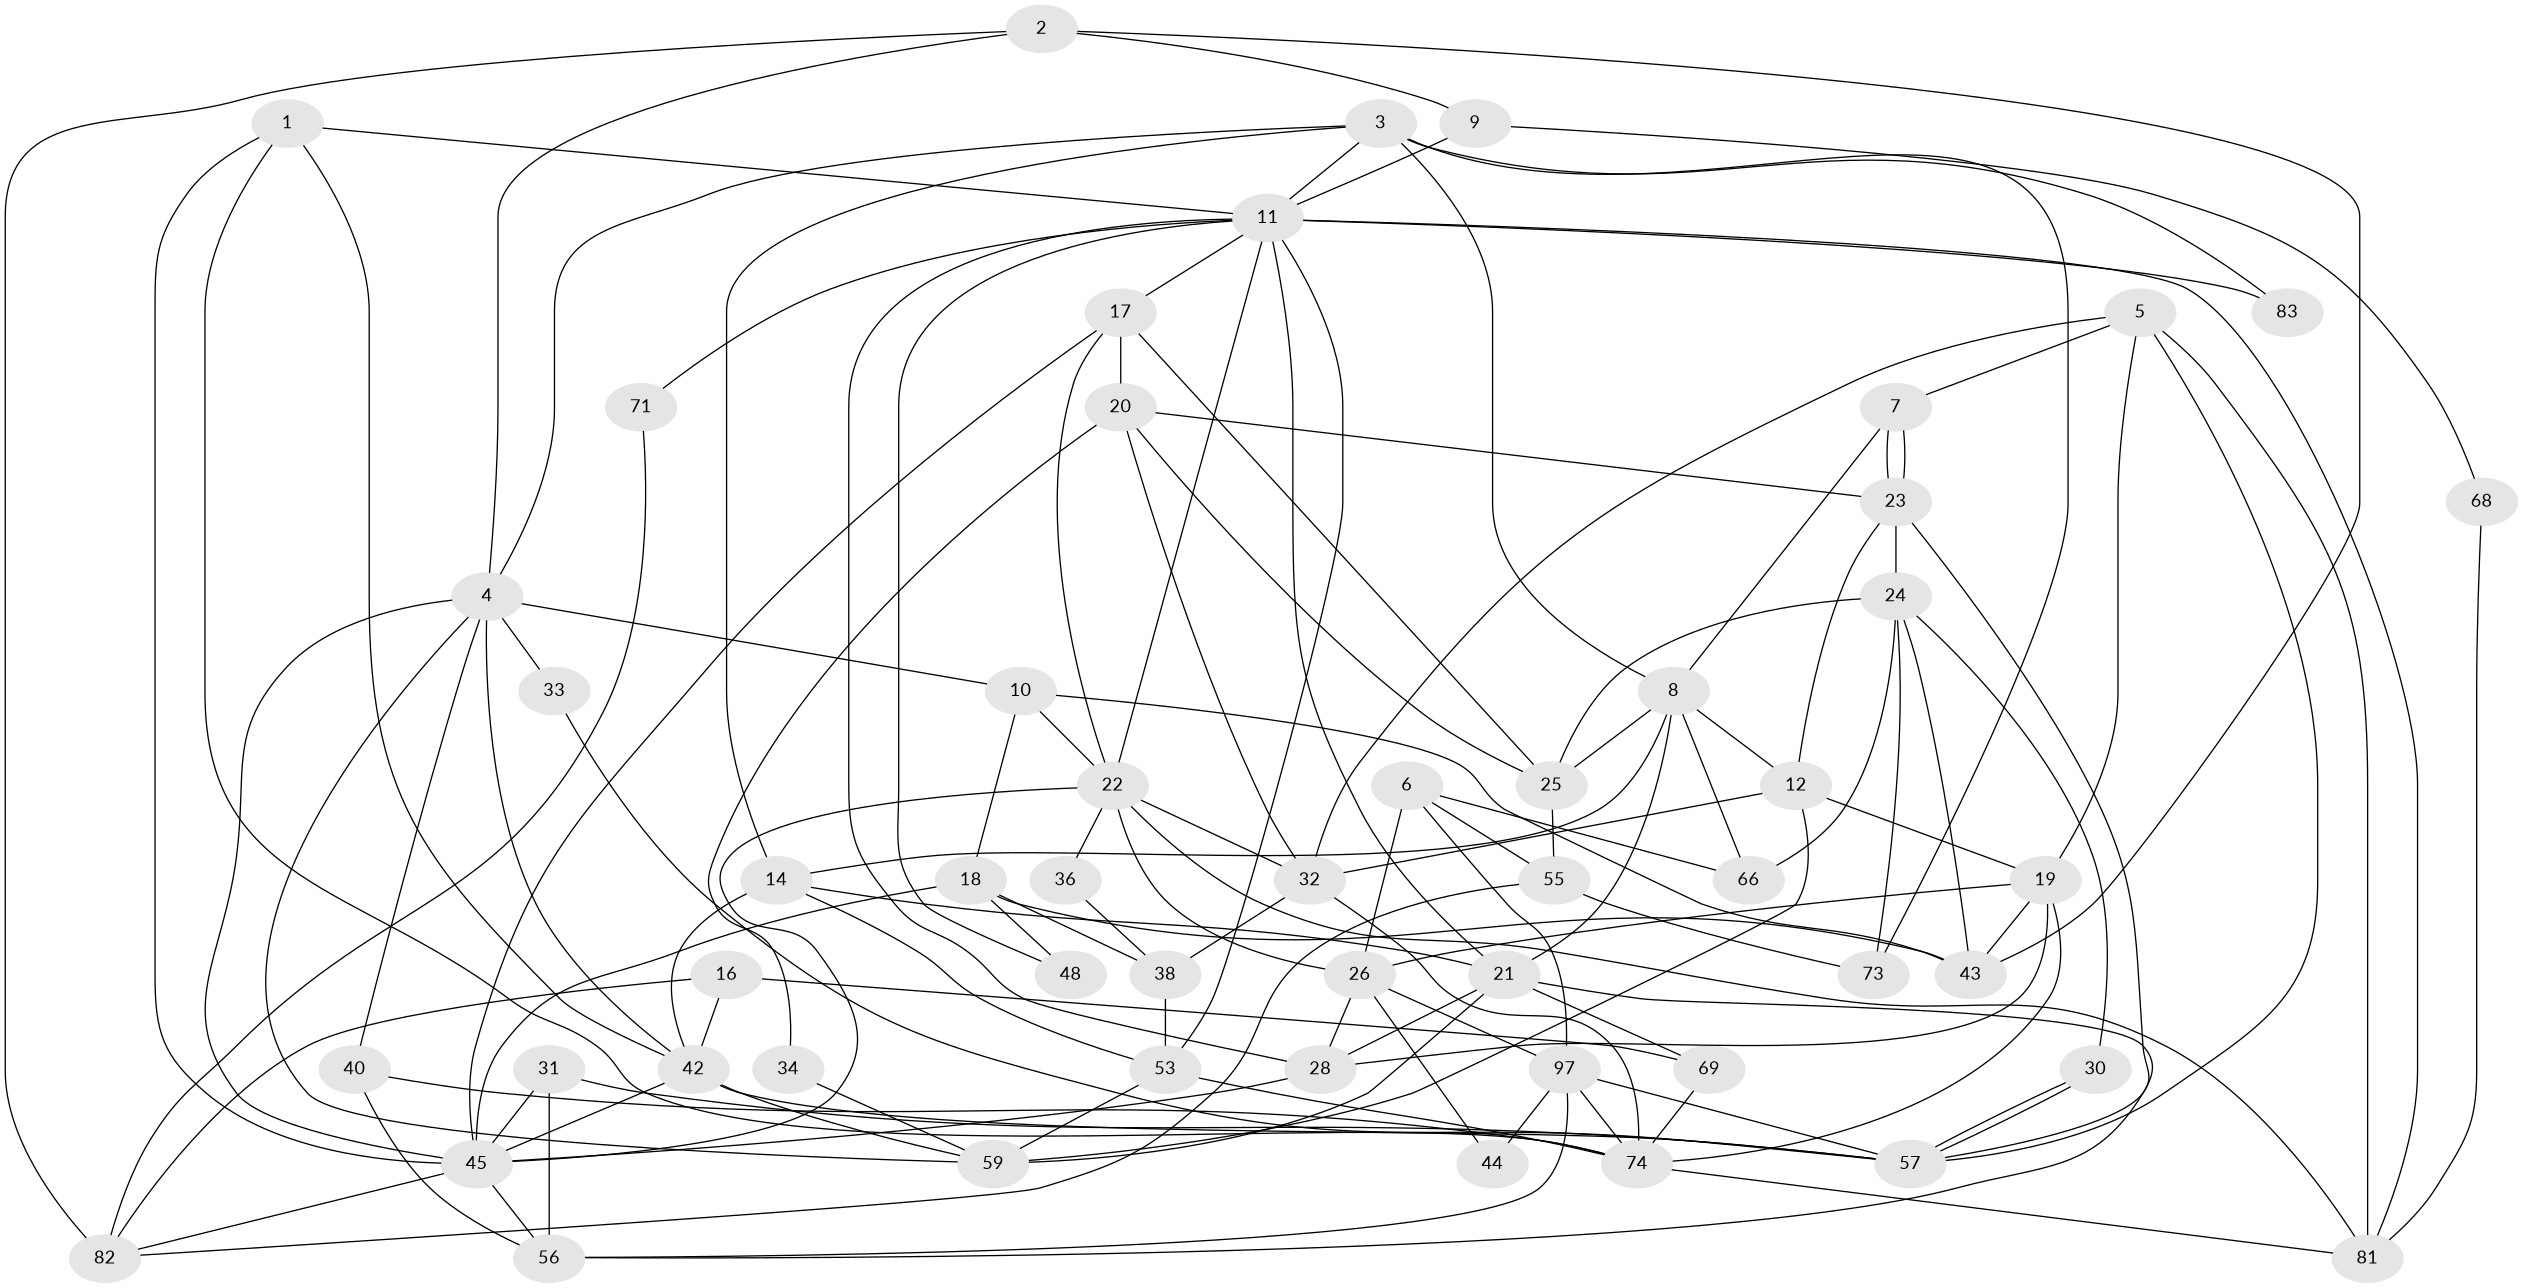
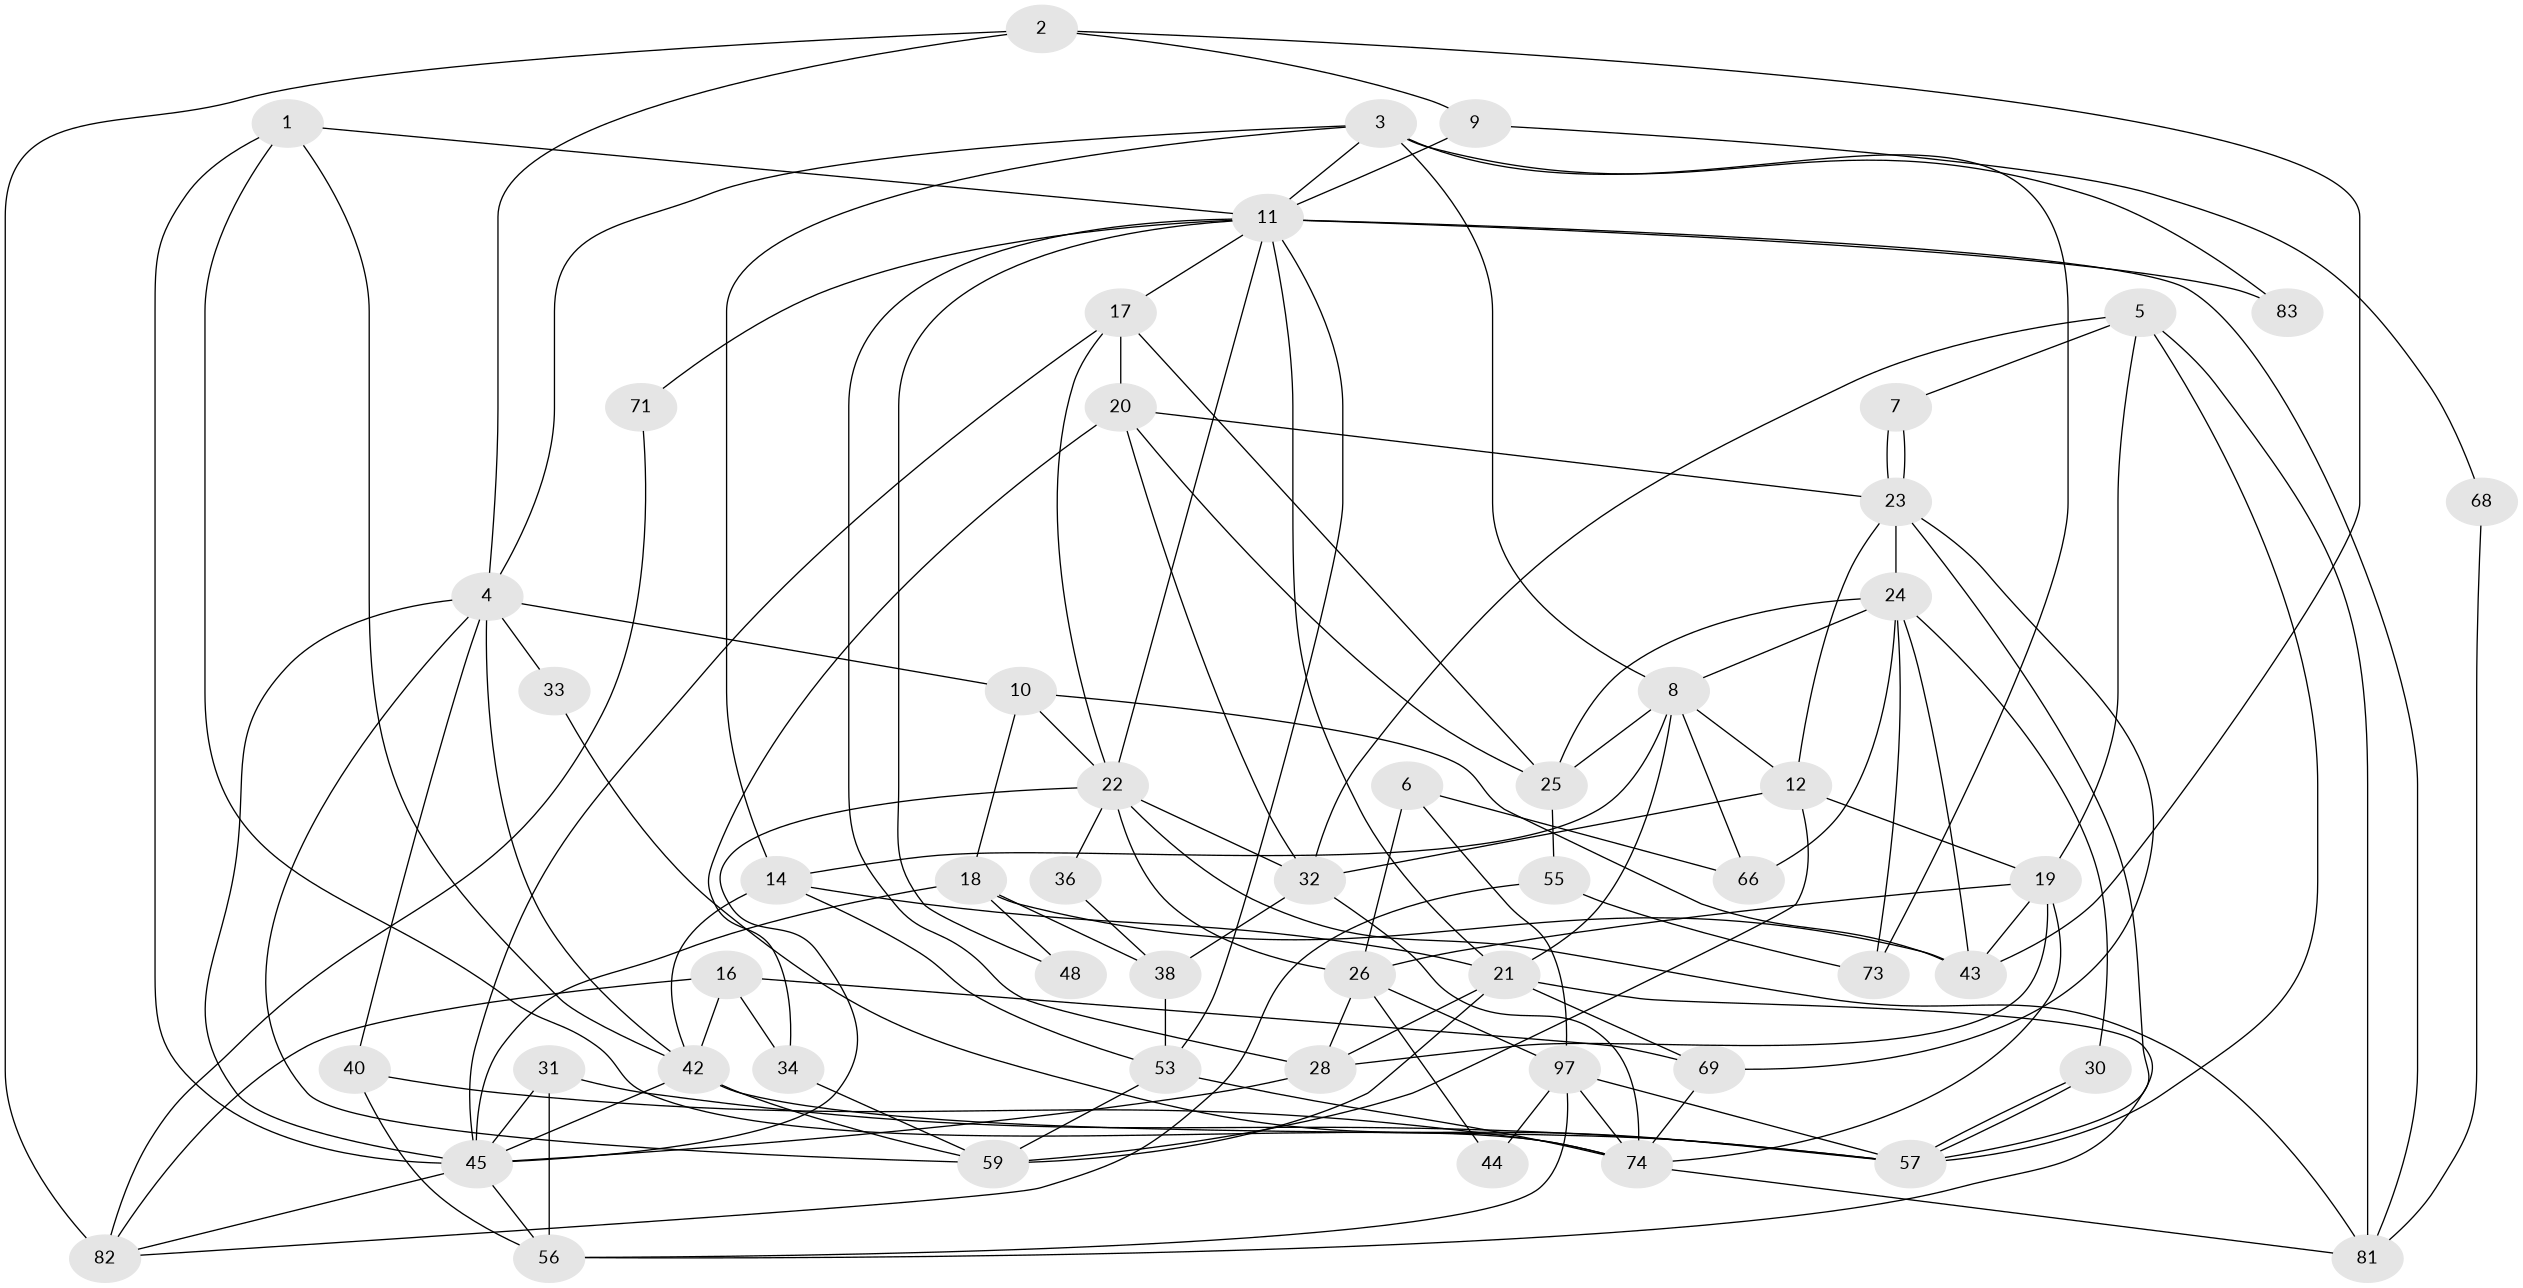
(1785, 549) -> (1785, 644)
(1481, 833) -> none
none -> (2140, 891)
none -> (757, 1022)
